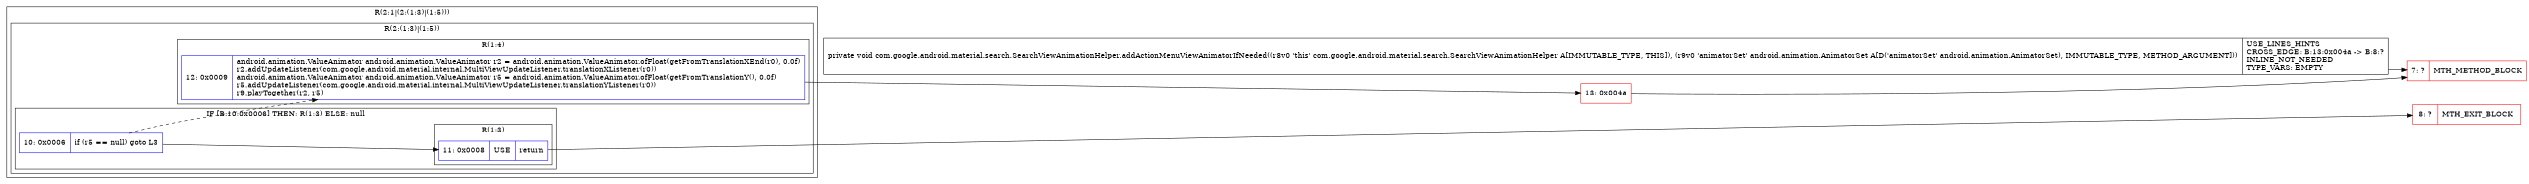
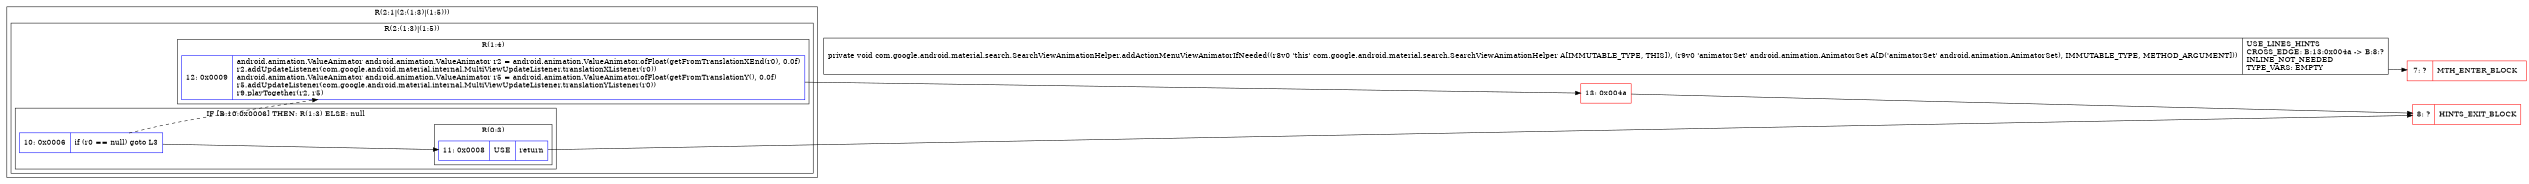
(2478, 71) -> (2477, 71)
(2017, 92) -> (2019, 104)
(2478, 114) -> (2478, 114)
(493, 130) -> (493, 130)
(117, 143) -> (117, 143)
